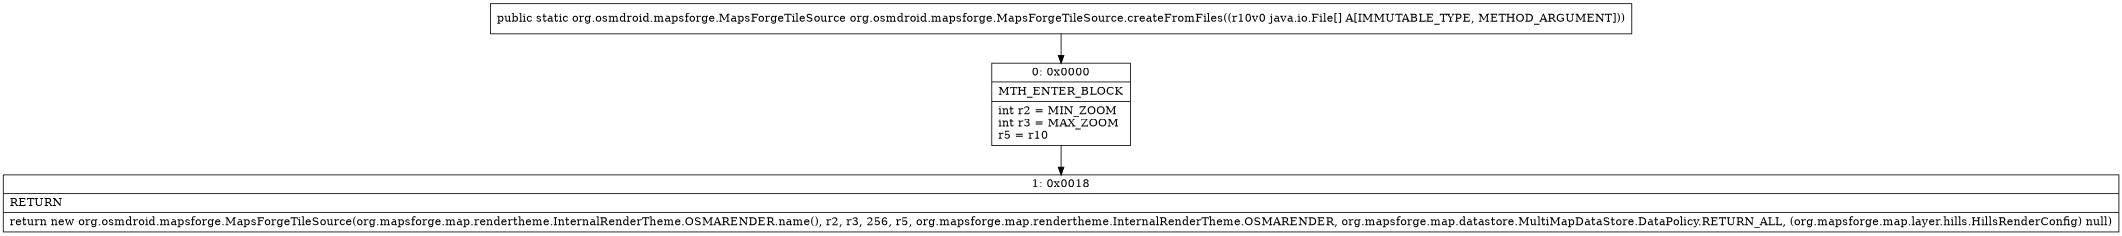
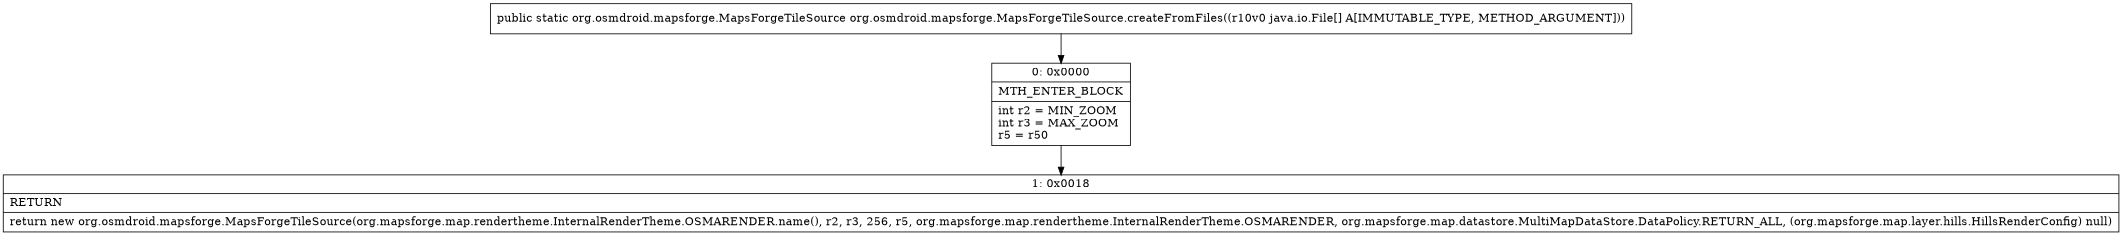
(1024, 135) -> (1024, 135)
